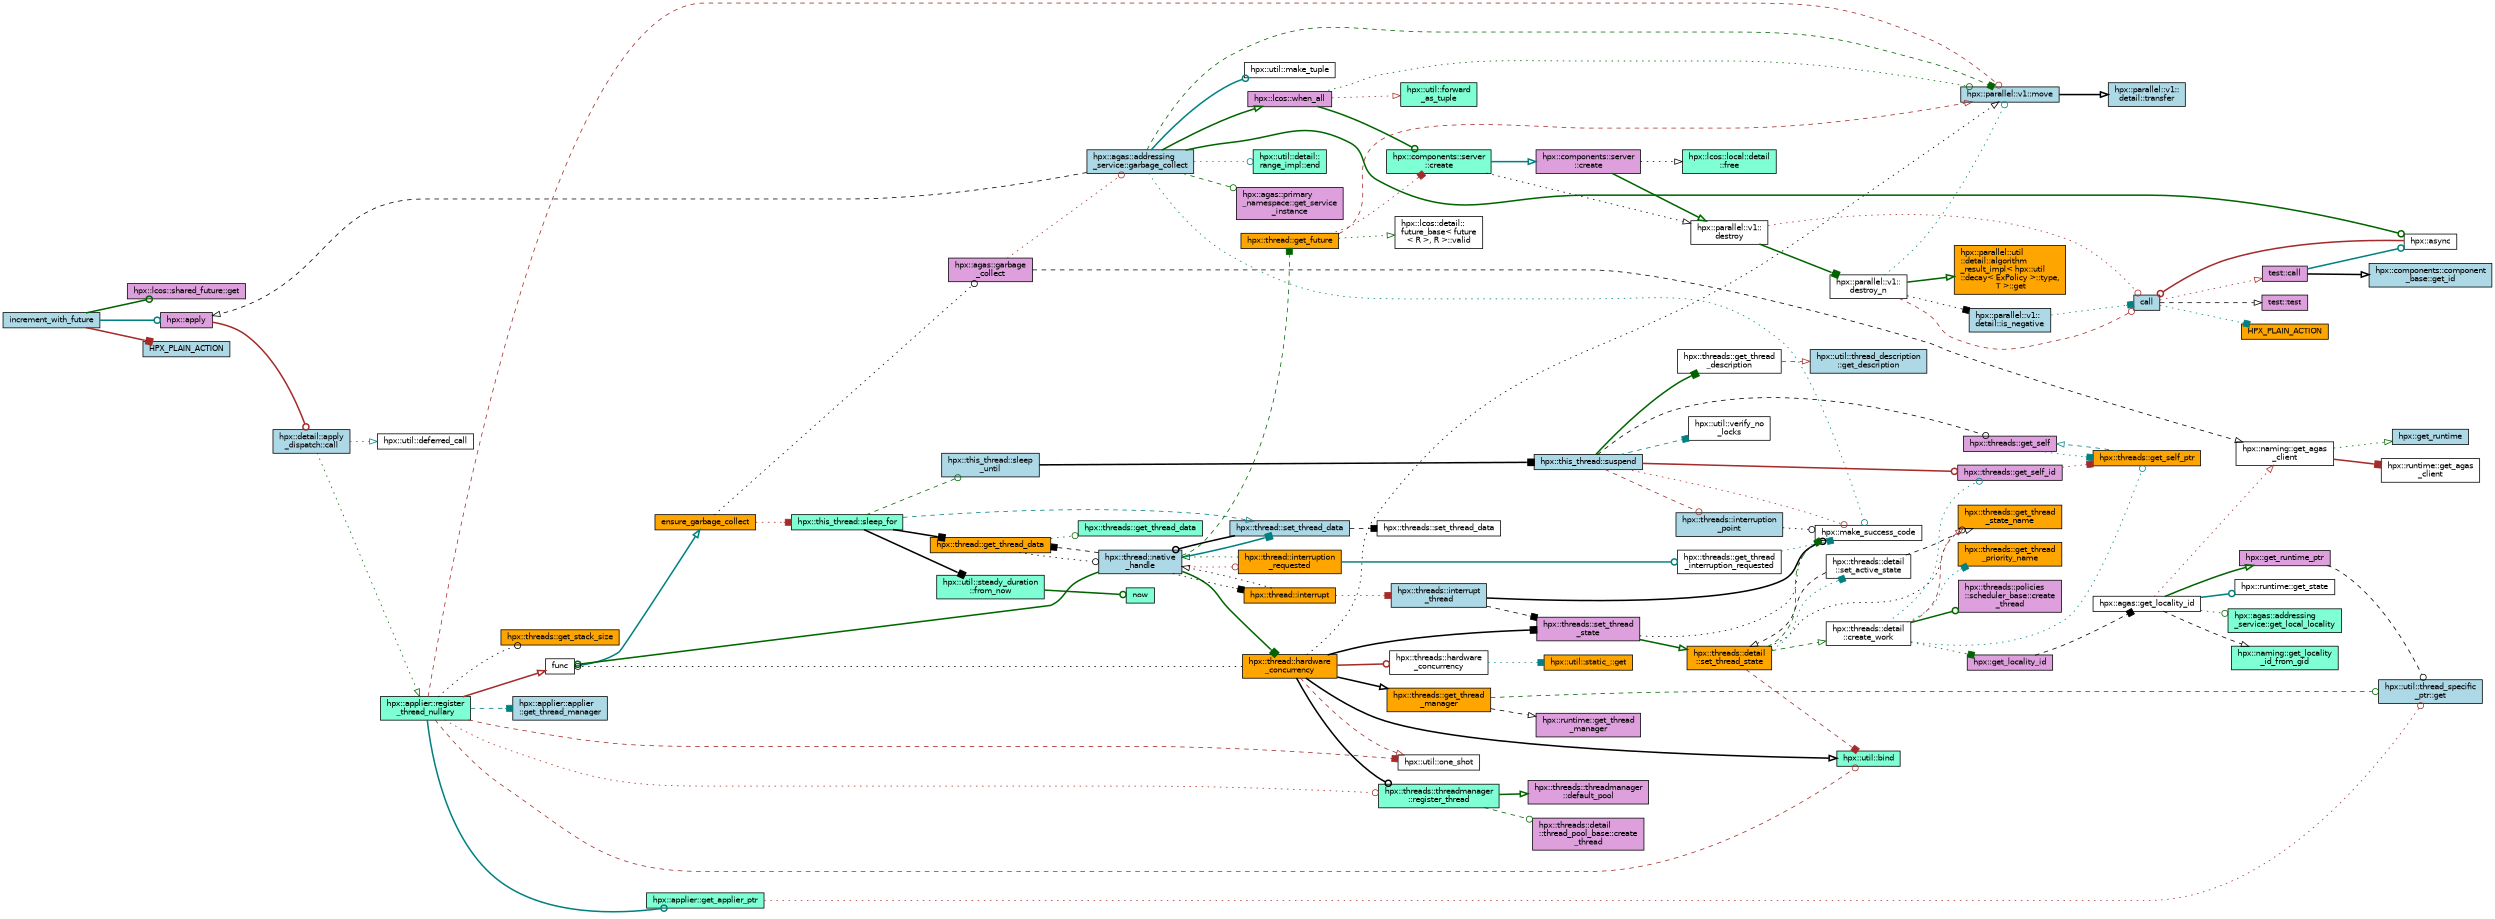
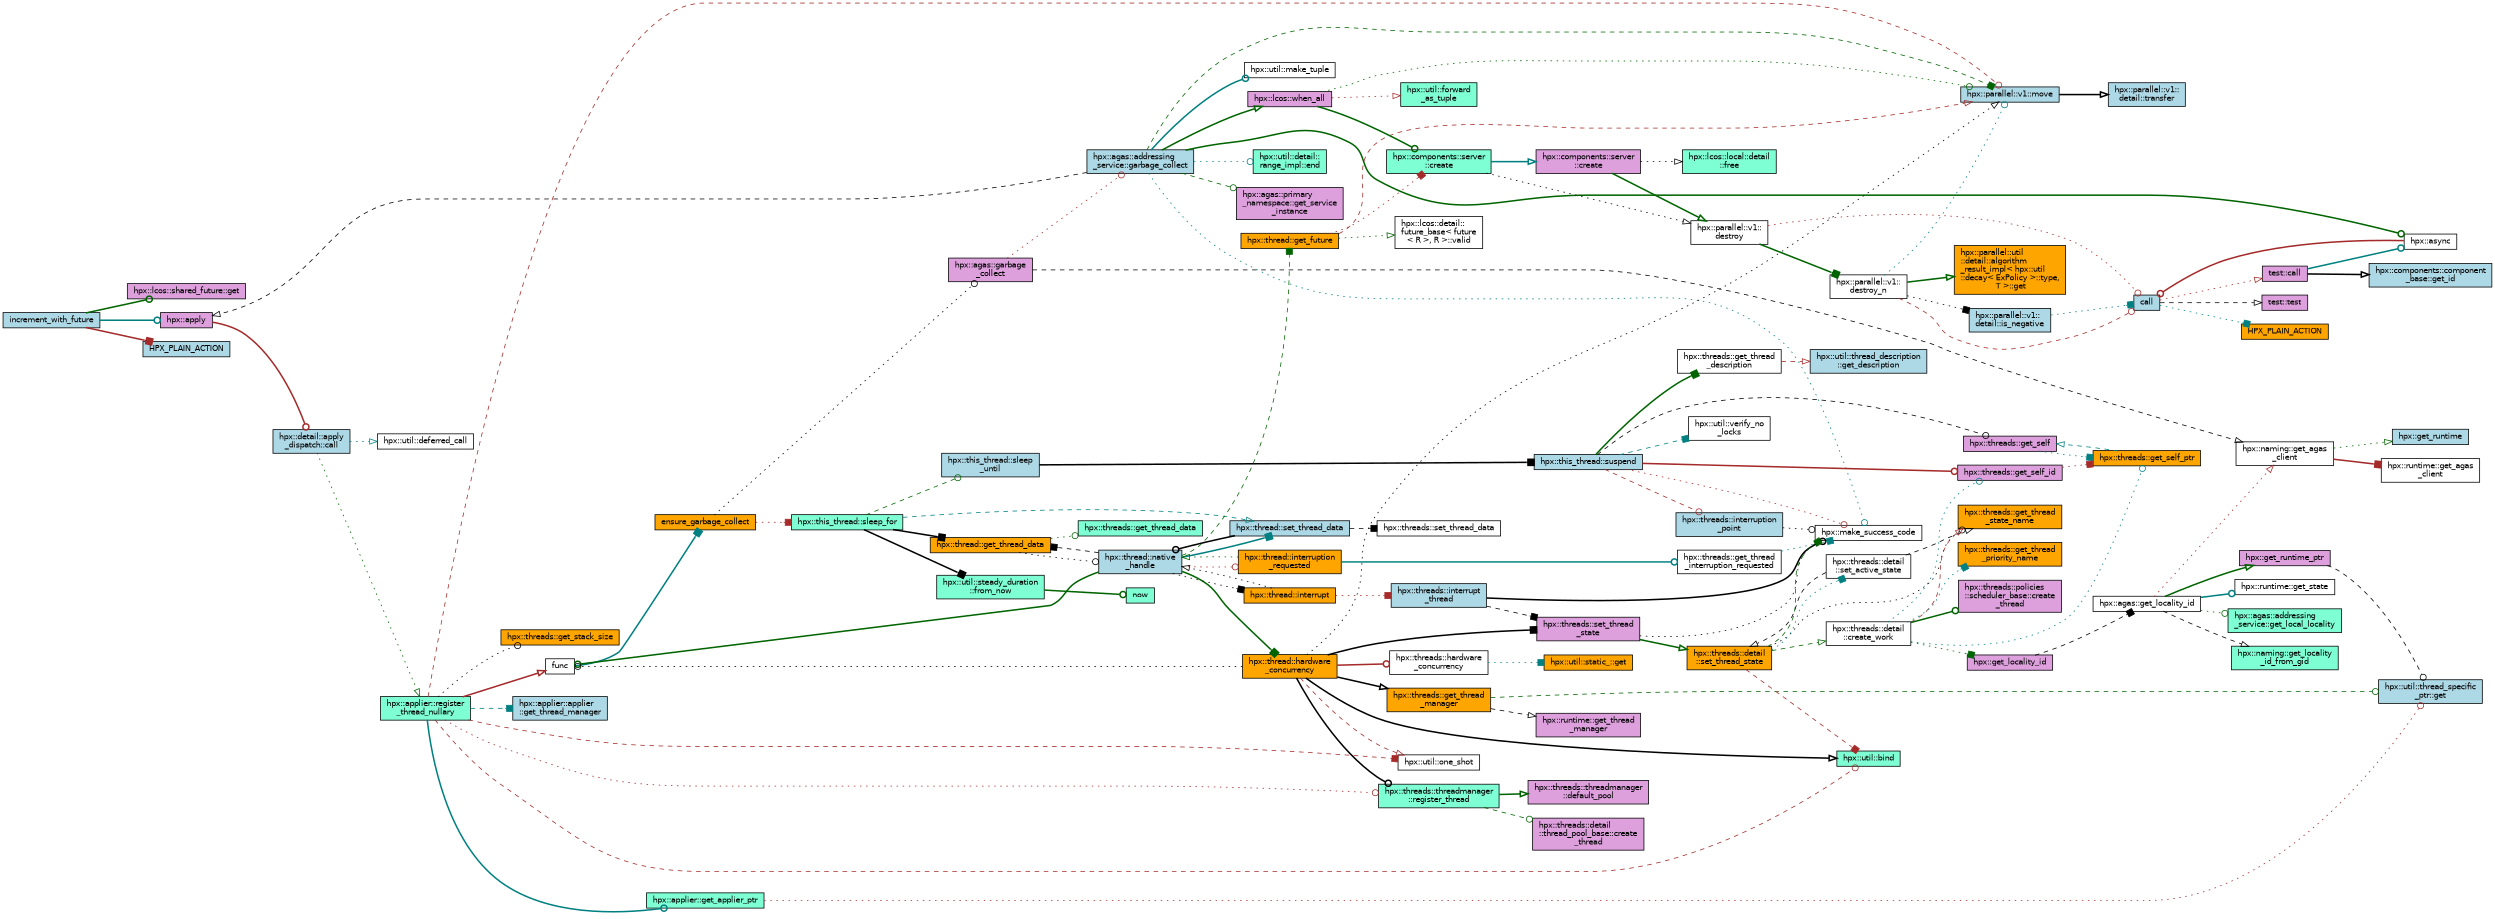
(645, 614) -> (645, 614)
